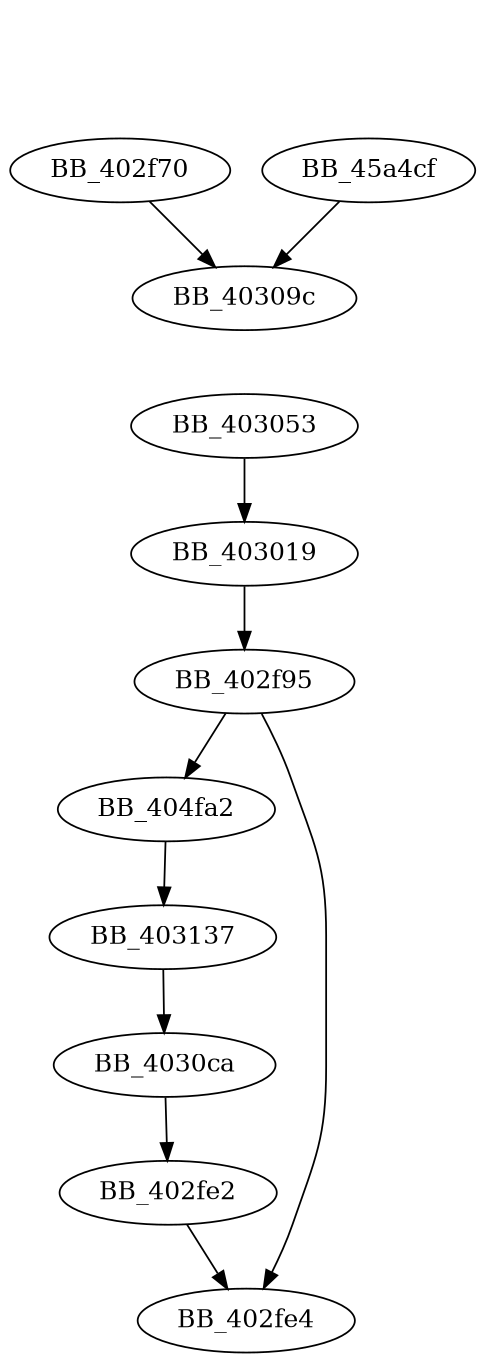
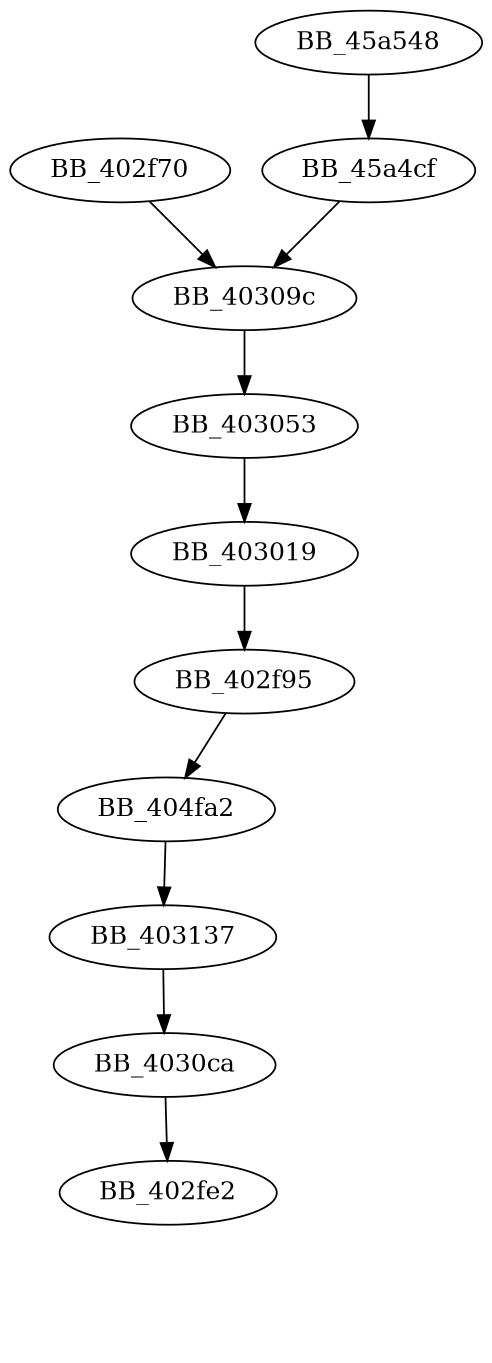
none -> (369, 43)
none -> (244, 353)
(246, 1321) -> none
